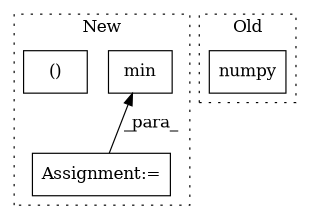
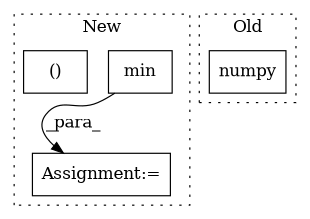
(119, 129) -> (62, 105)
